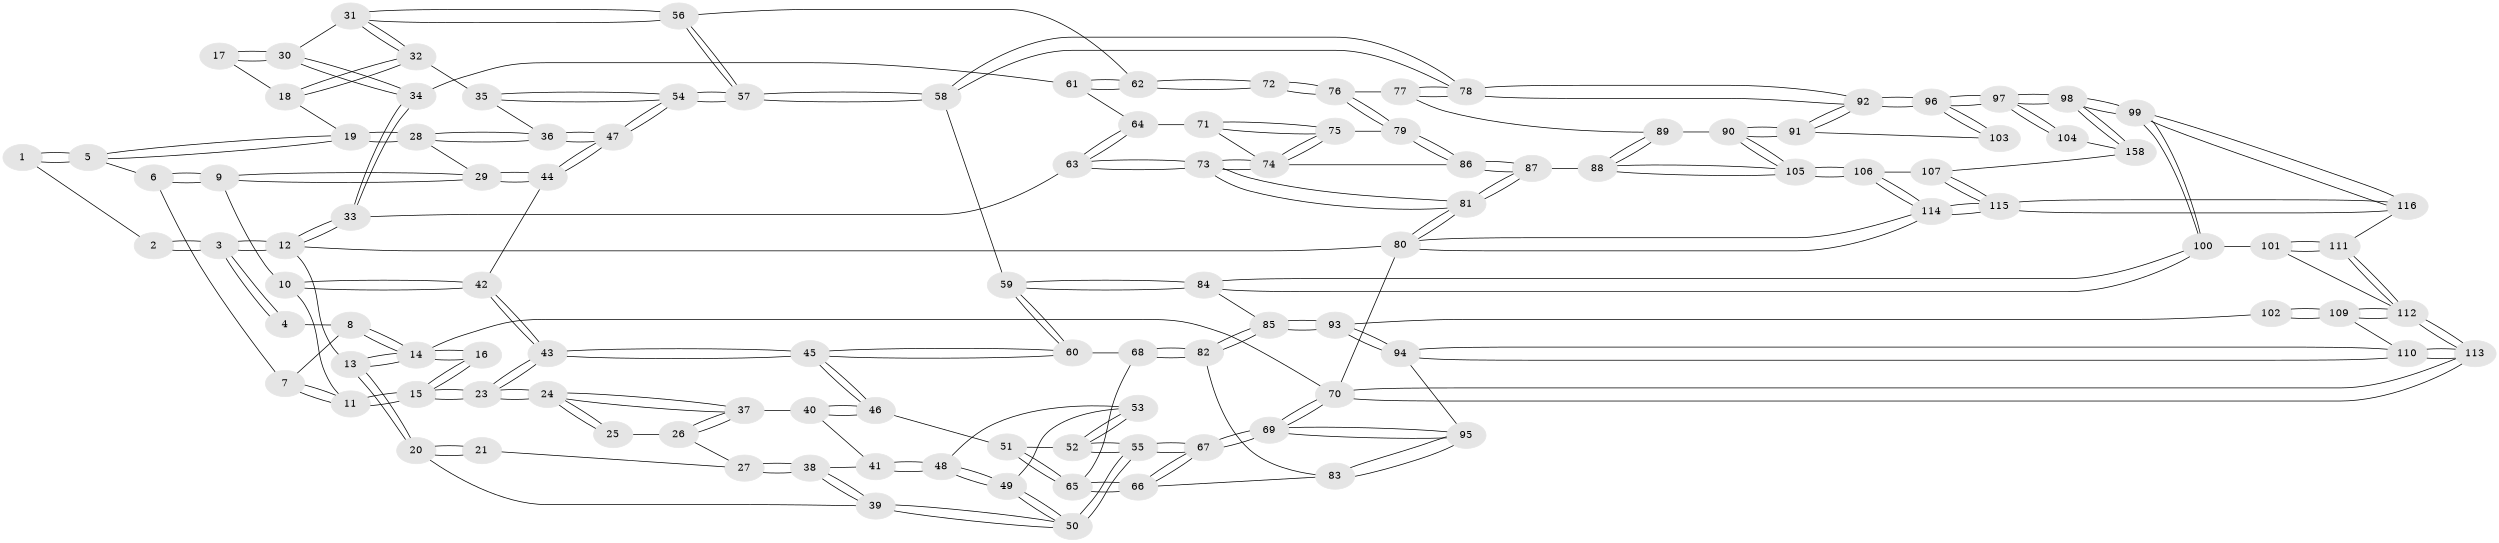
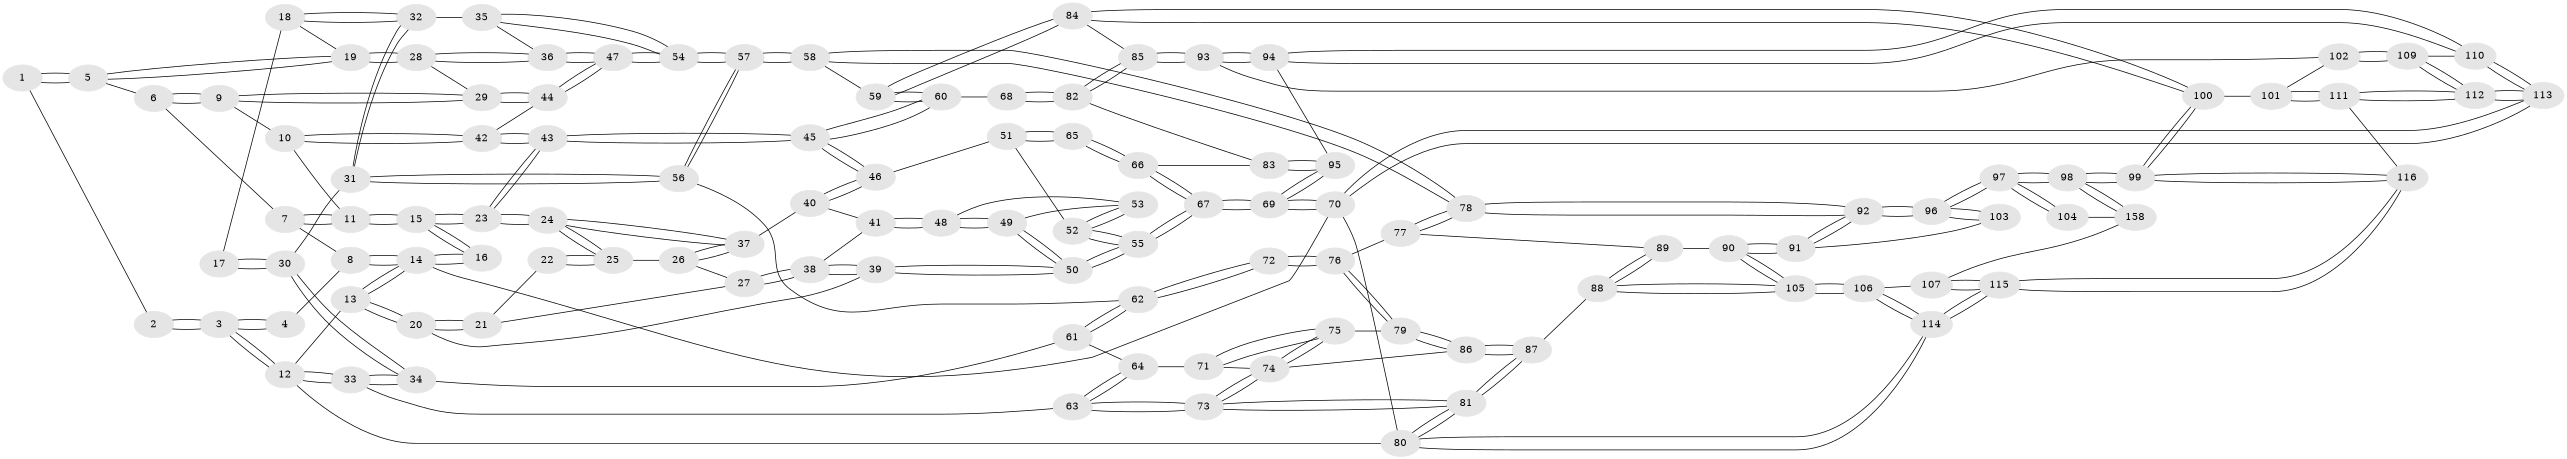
none -> (548, 260)
(2339, 280) -> (2305, 76)
(1114, 401) -> none
